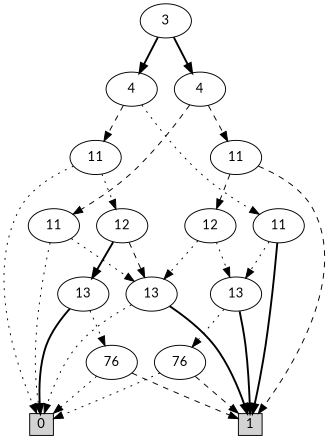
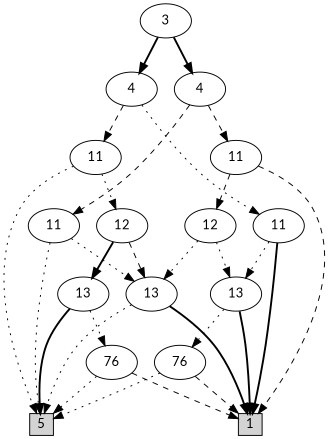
(42, 425) -> (42, 425)
